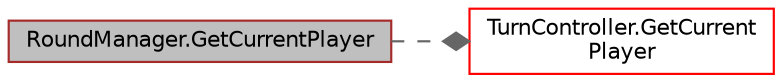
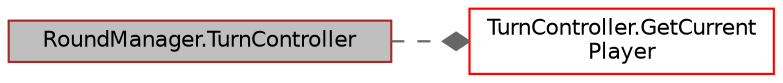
(200, 41) -> (200, 41)
